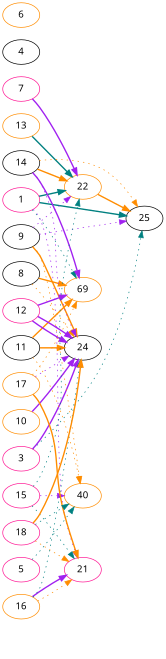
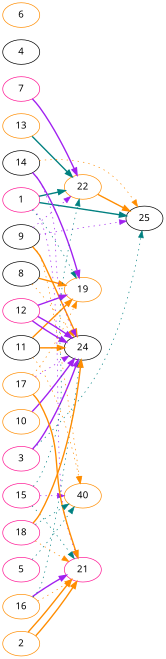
(49, 174) -> none
(83, 290) -> (83, 290)
none -> (21, 644)
